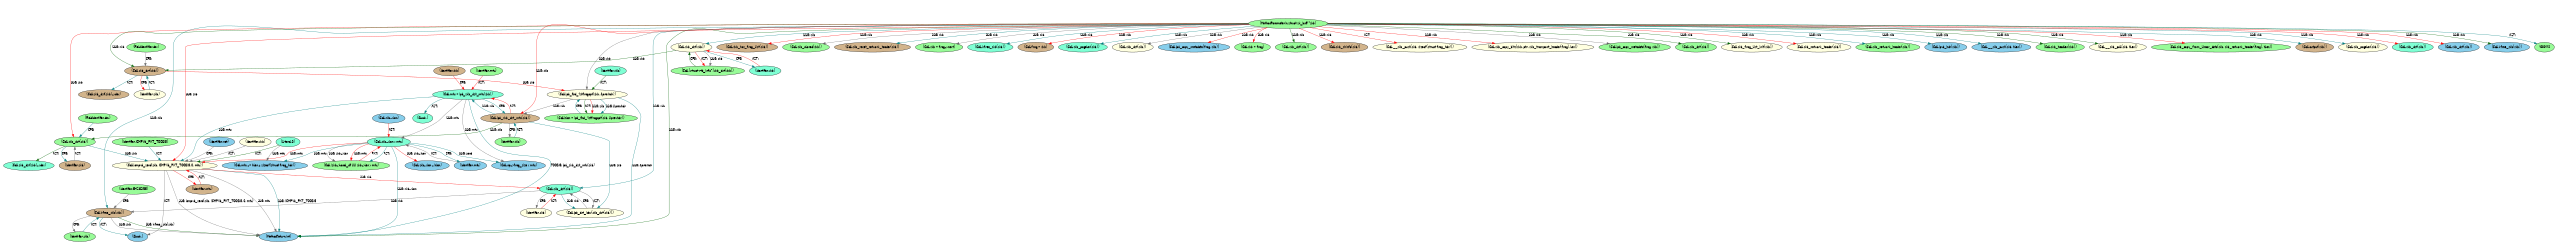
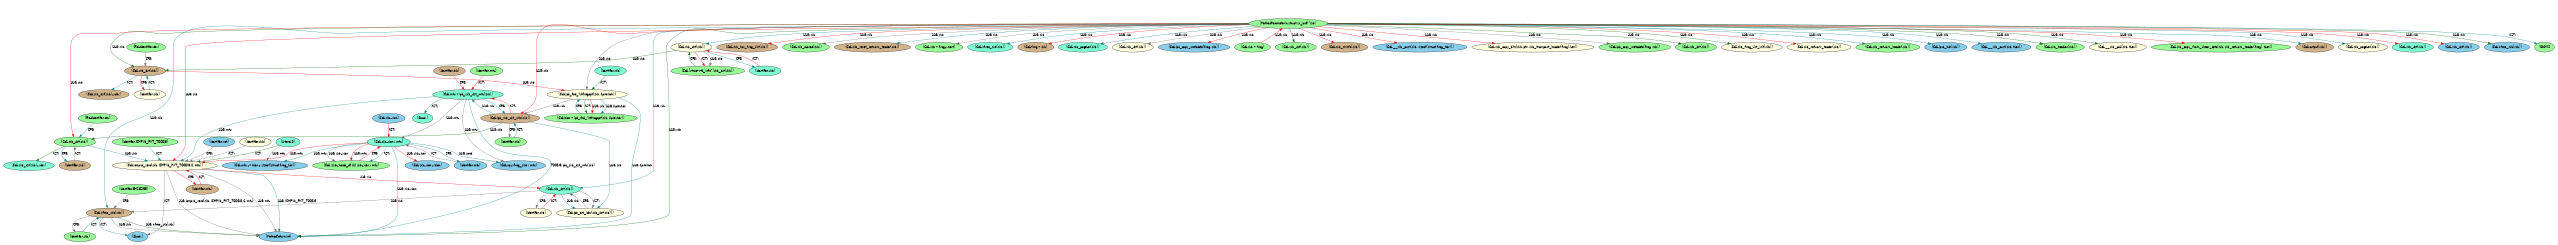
(1259, 32) -> (1271, 37)
(1368, 35) -> (1368, 35)
(1420, 47) -> (1420, 47)
(375, 154) -> (375, 154)
